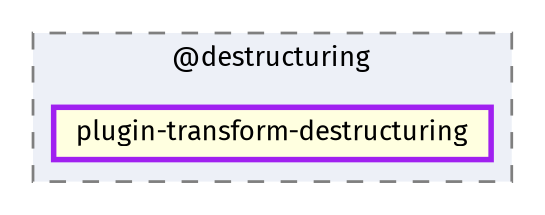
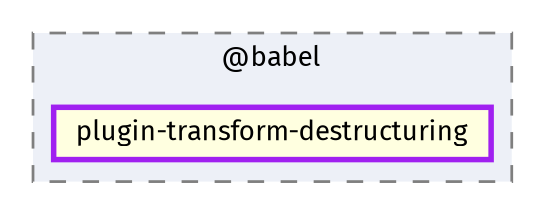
(272, 59) -> (272, 59)
